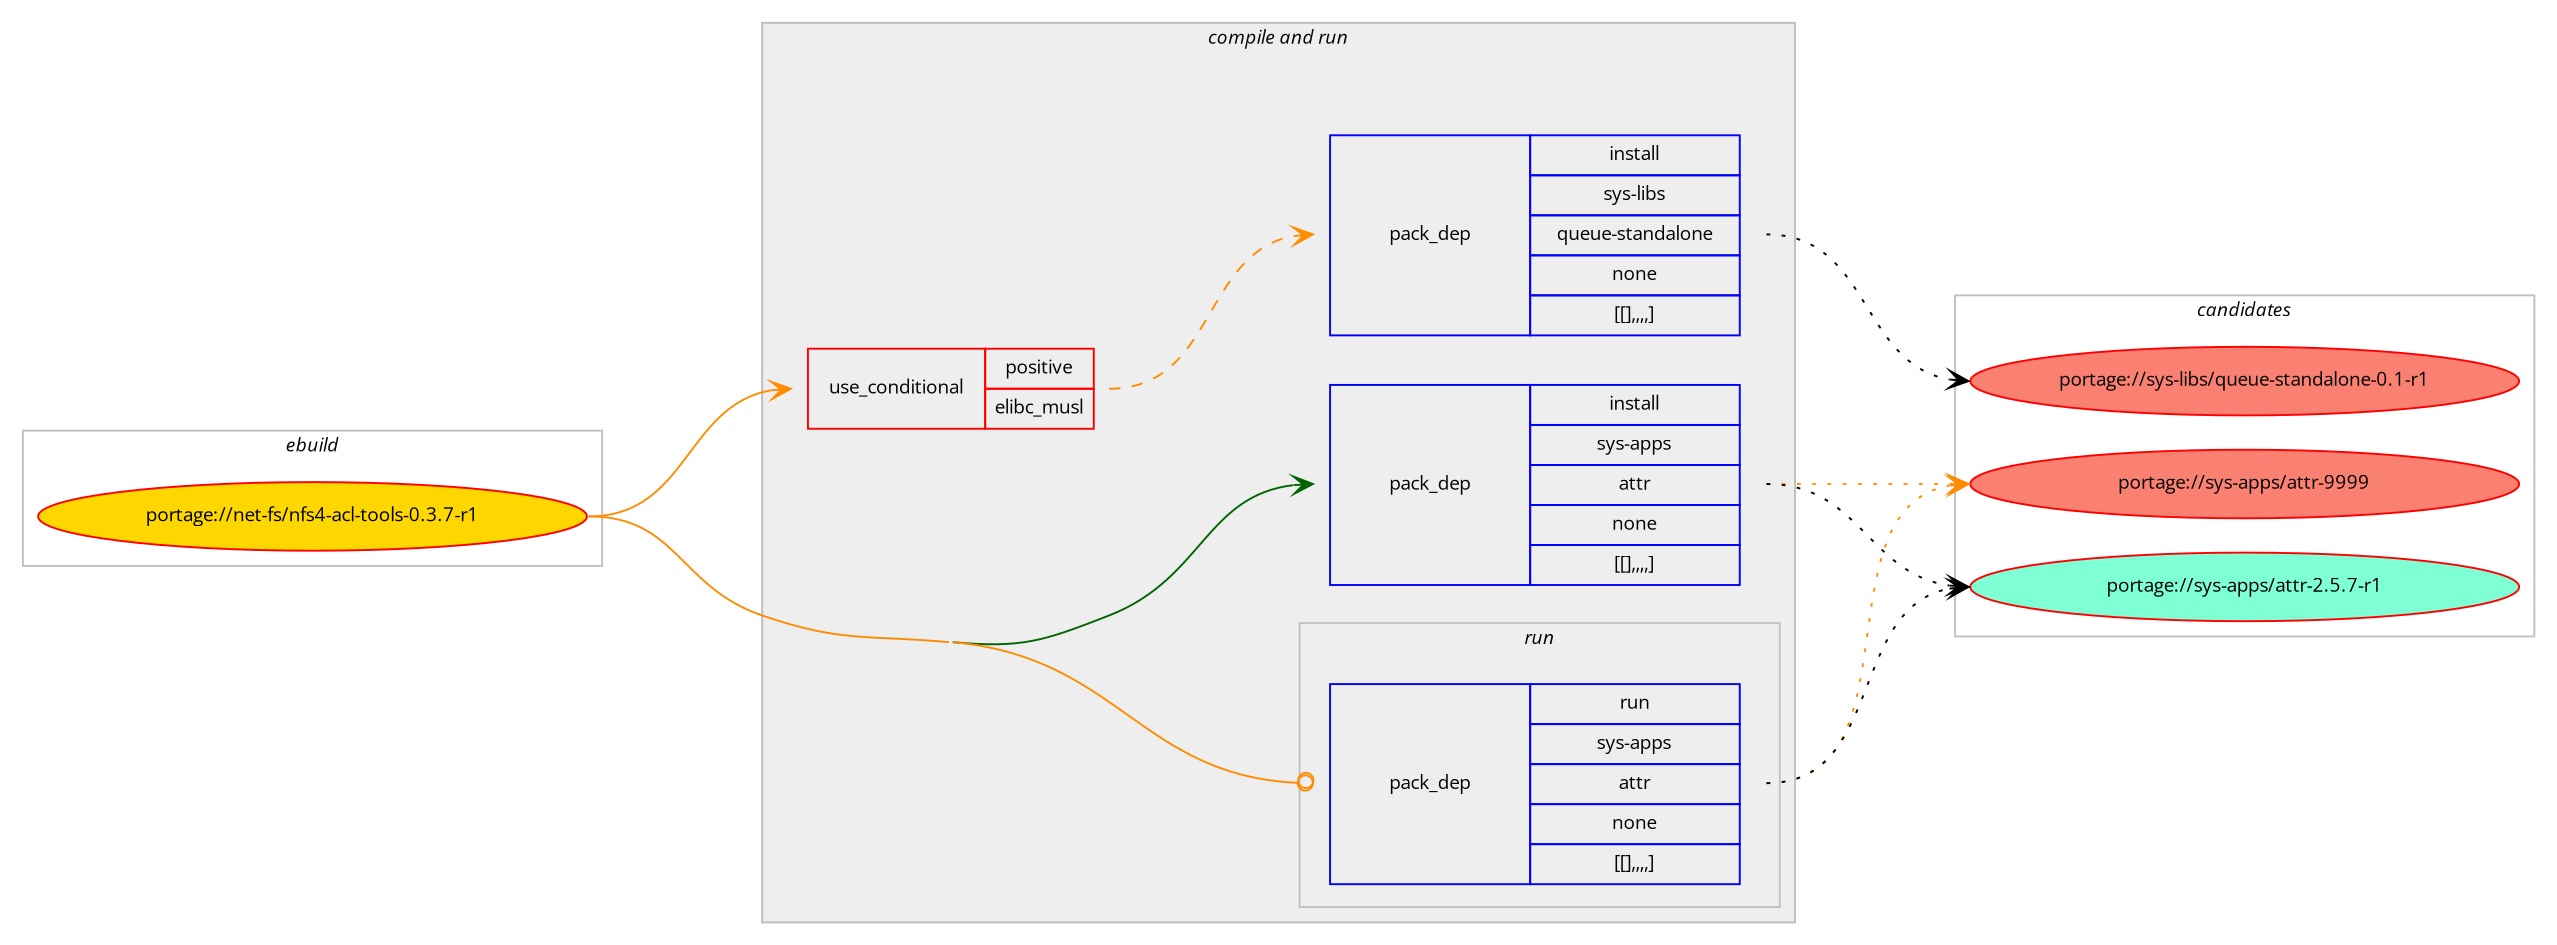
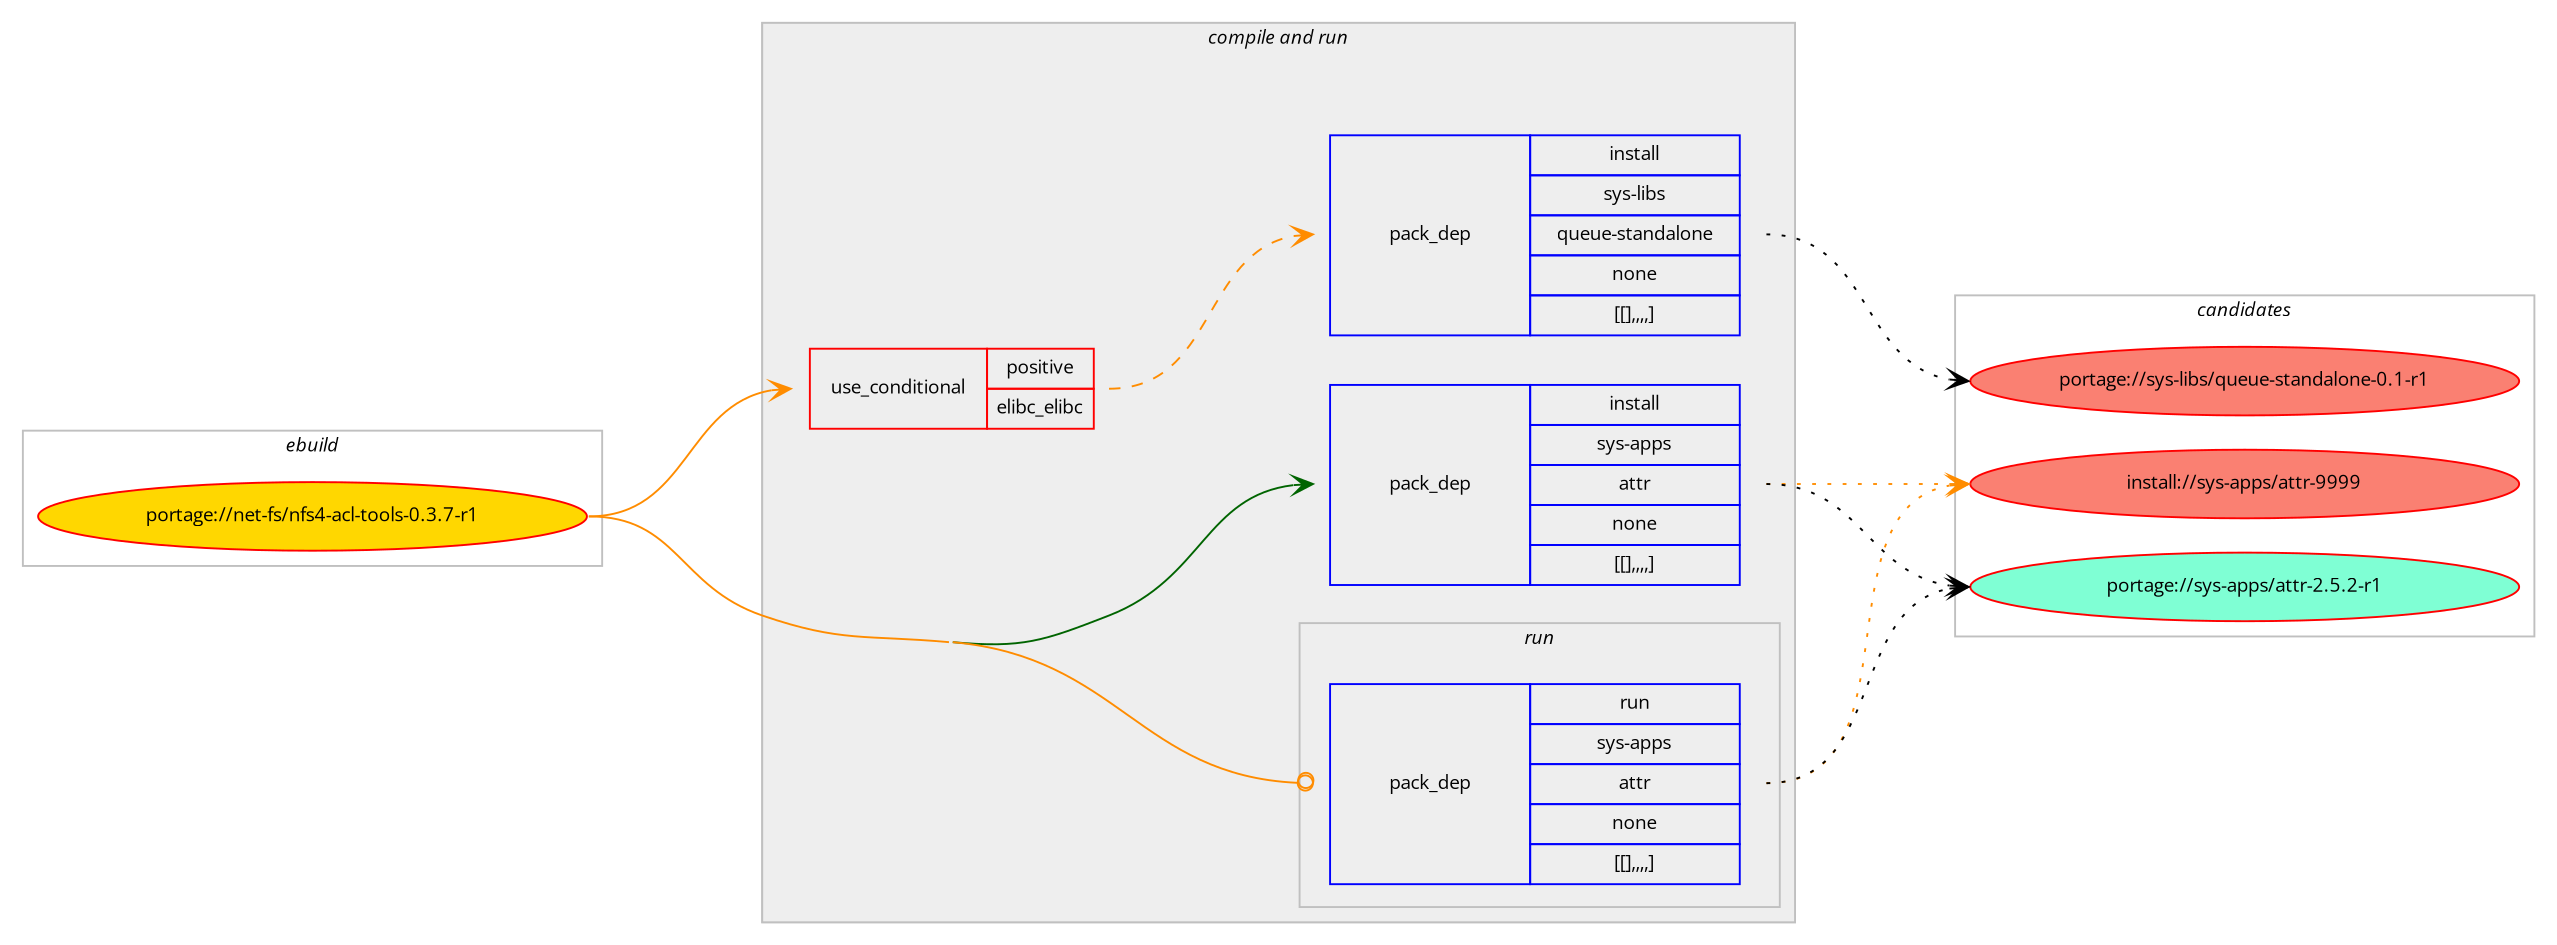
(1039, 408) -> (1040, 408)
(2245, 484) -> (2245, 484)
(2245, 587) -> (2245, 587)
